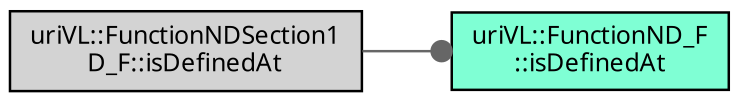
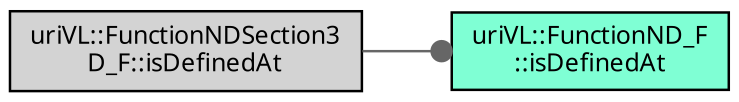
(186, 51) -> (186, 51)
